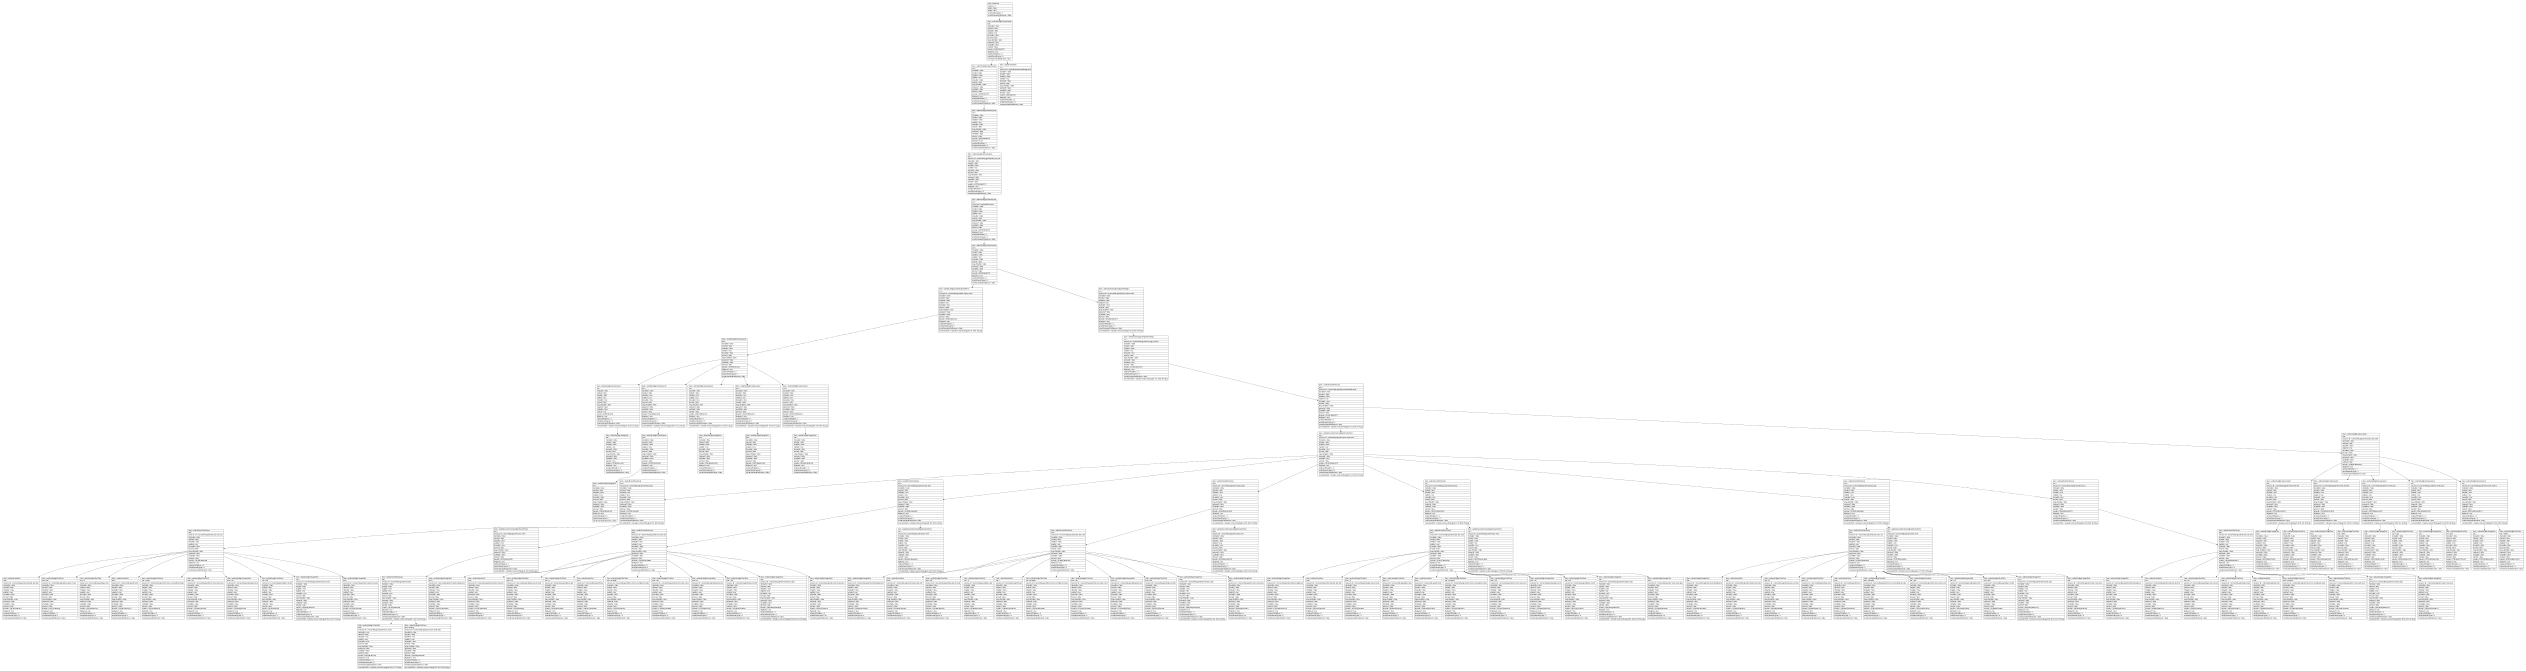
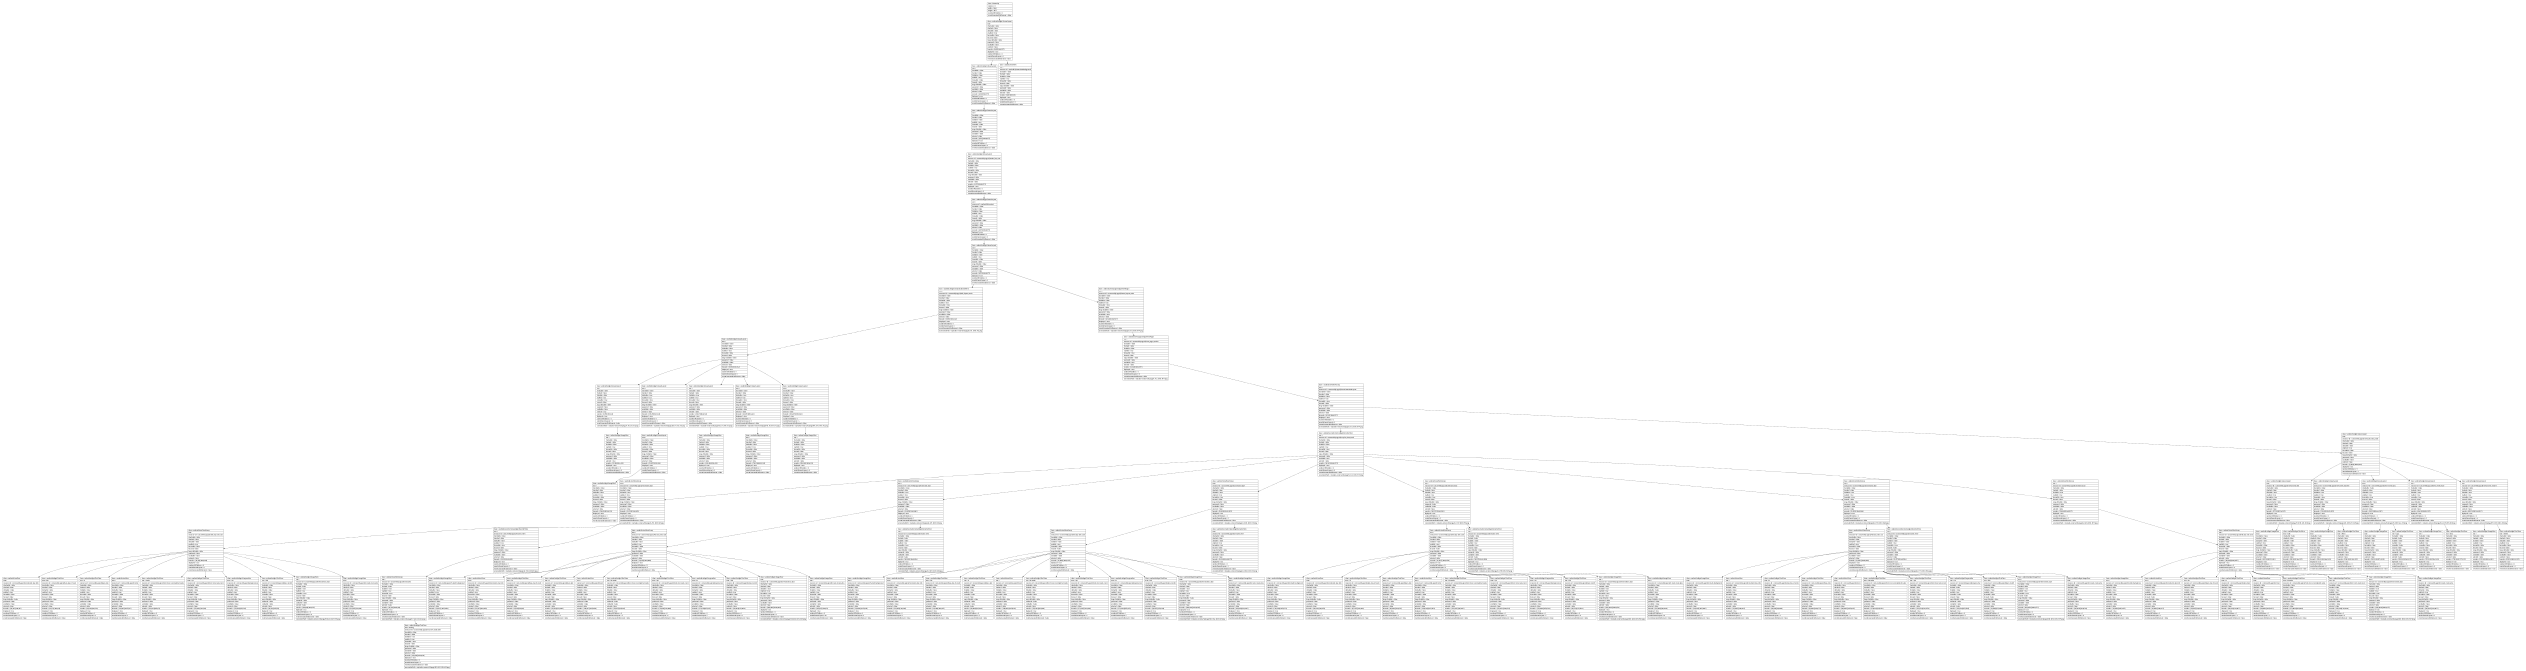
(380, 646) -> none
